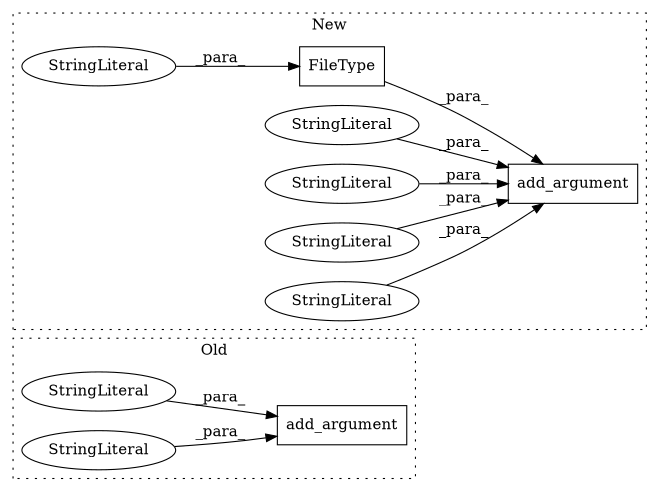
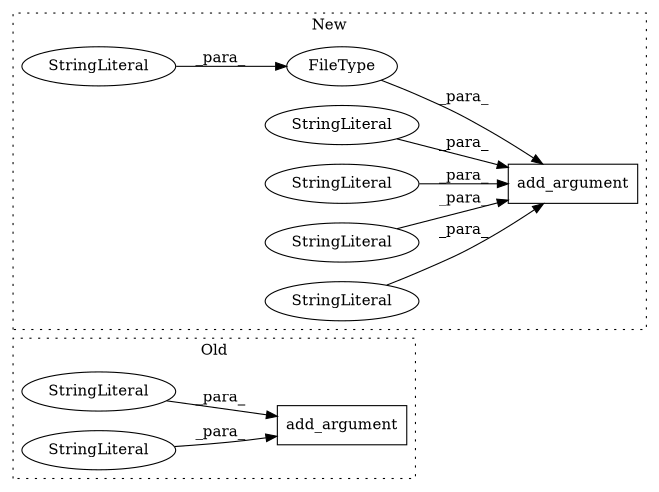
(342, 66) -> (342, 66)
